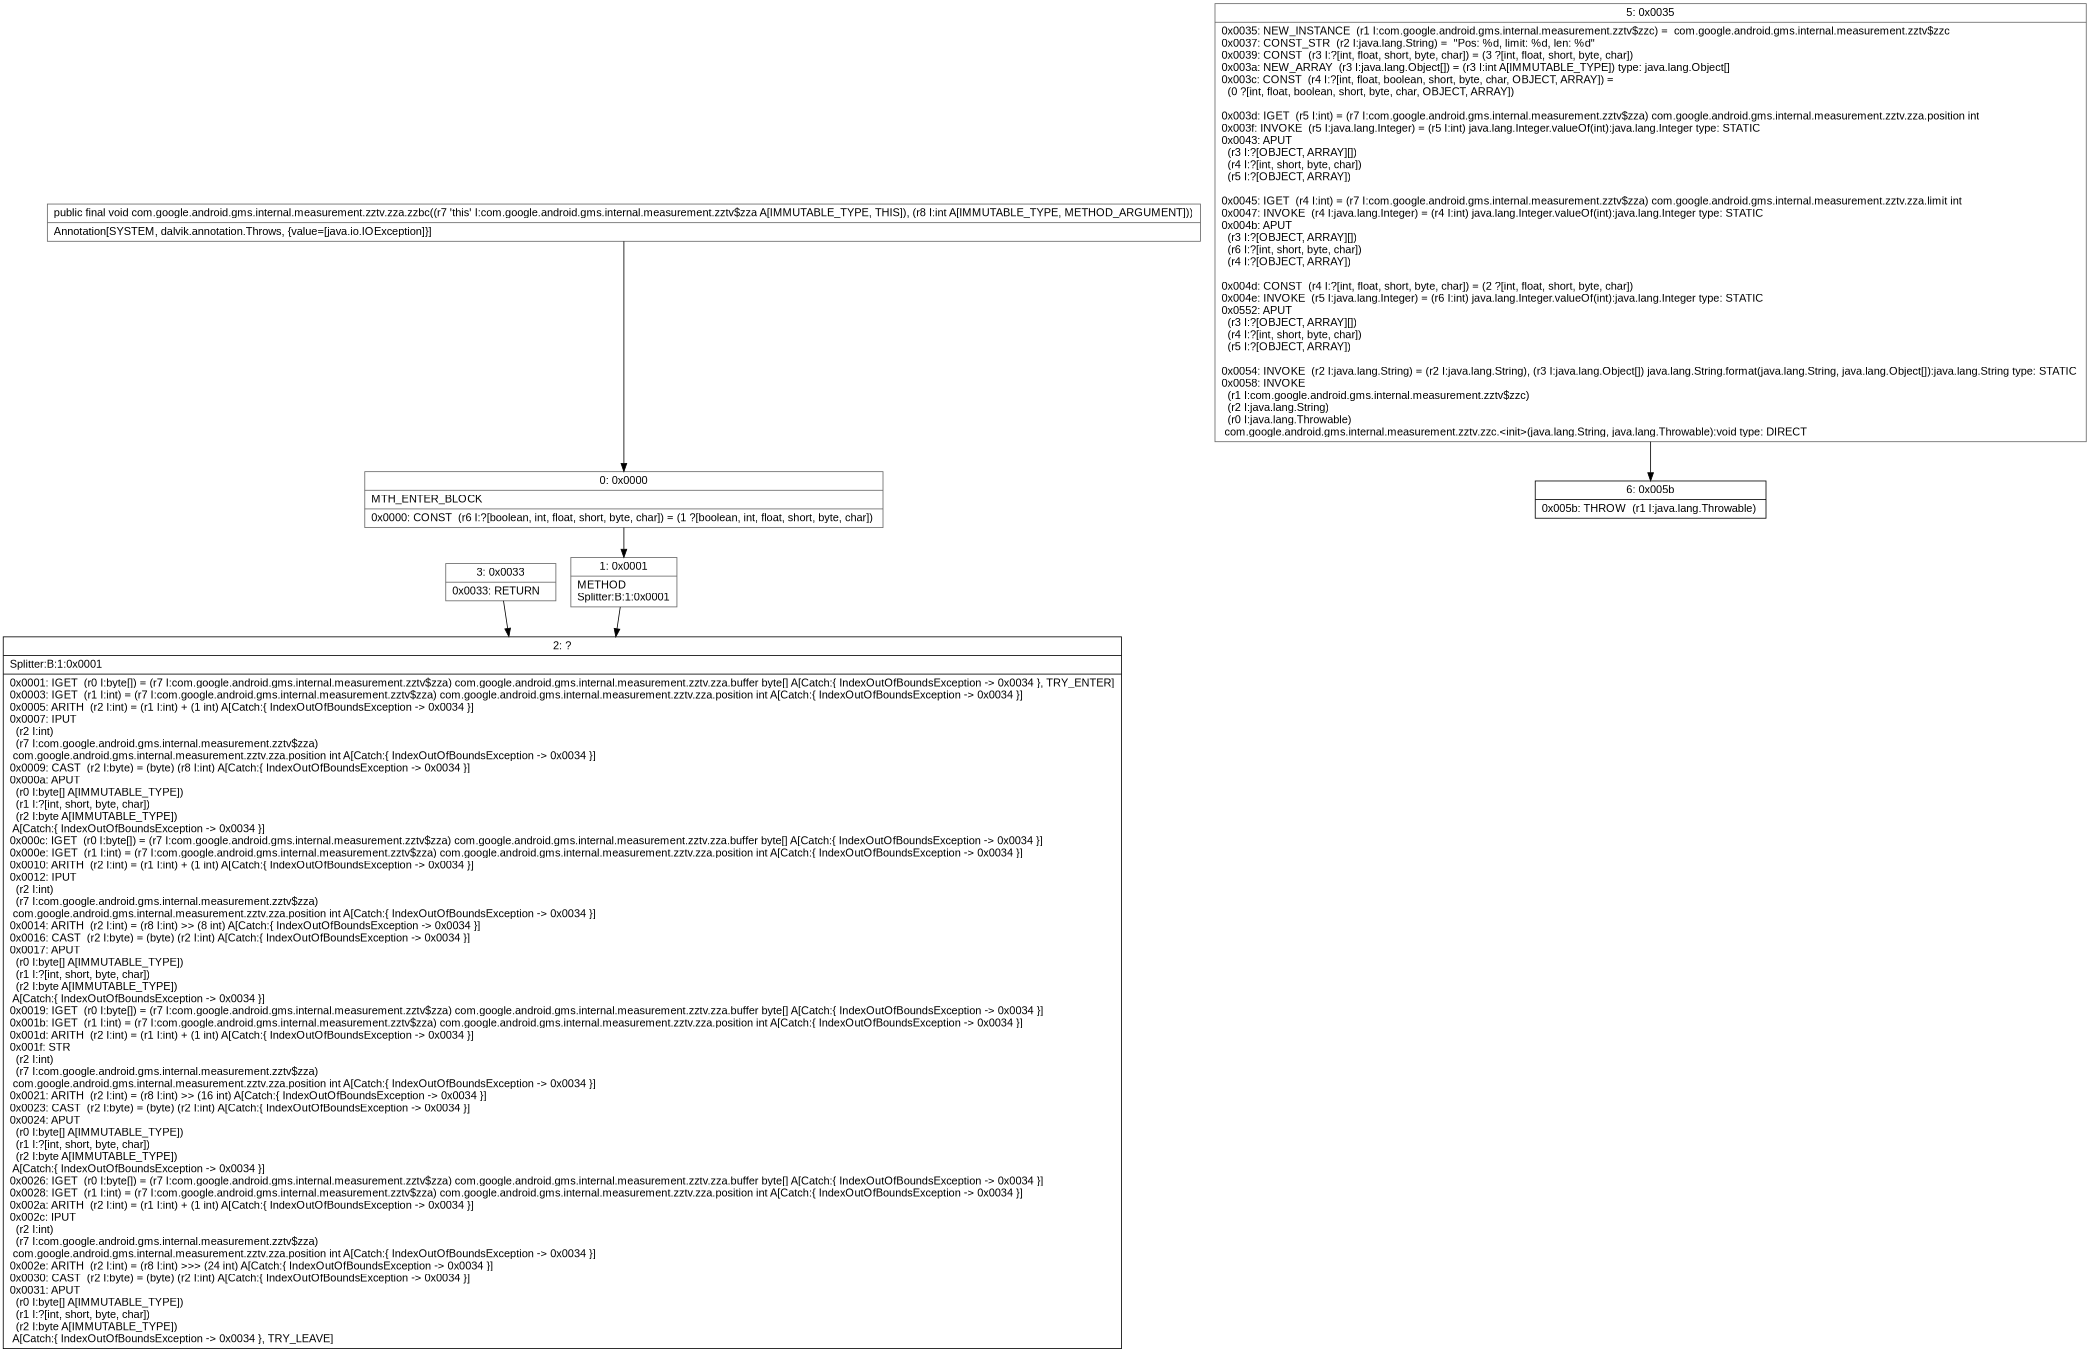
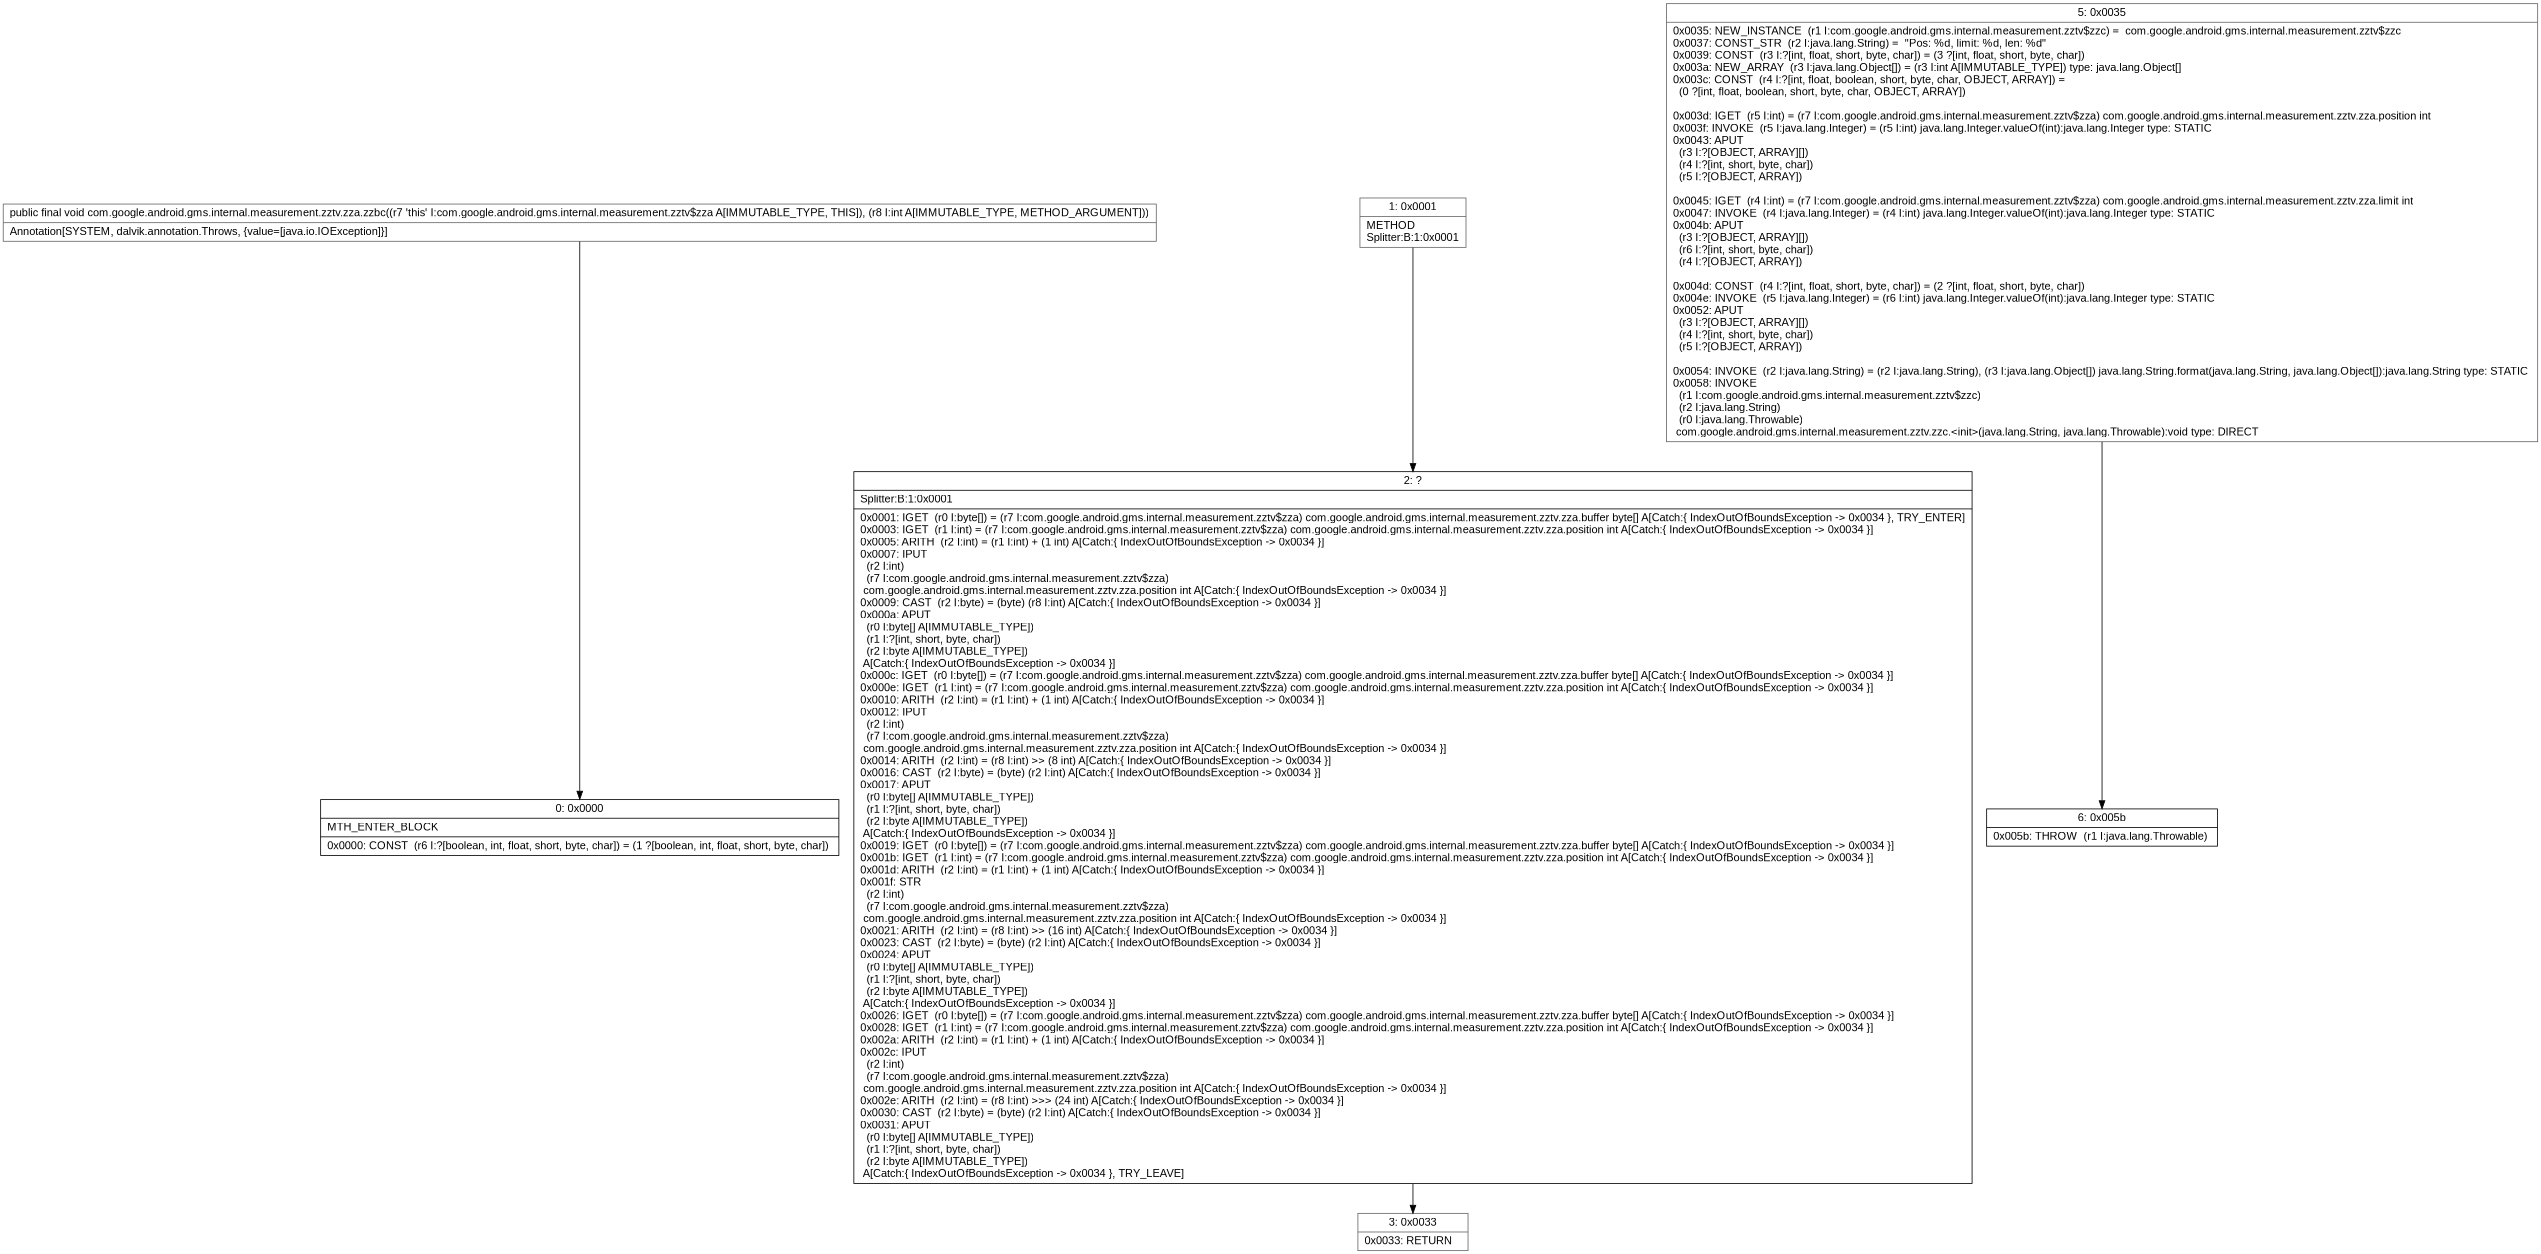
(1260, 311) -> (1711, 311)
(624, 500) -> (580, 828)
(624, 538) -> none
(506, 615) -> (1413, 1194)
